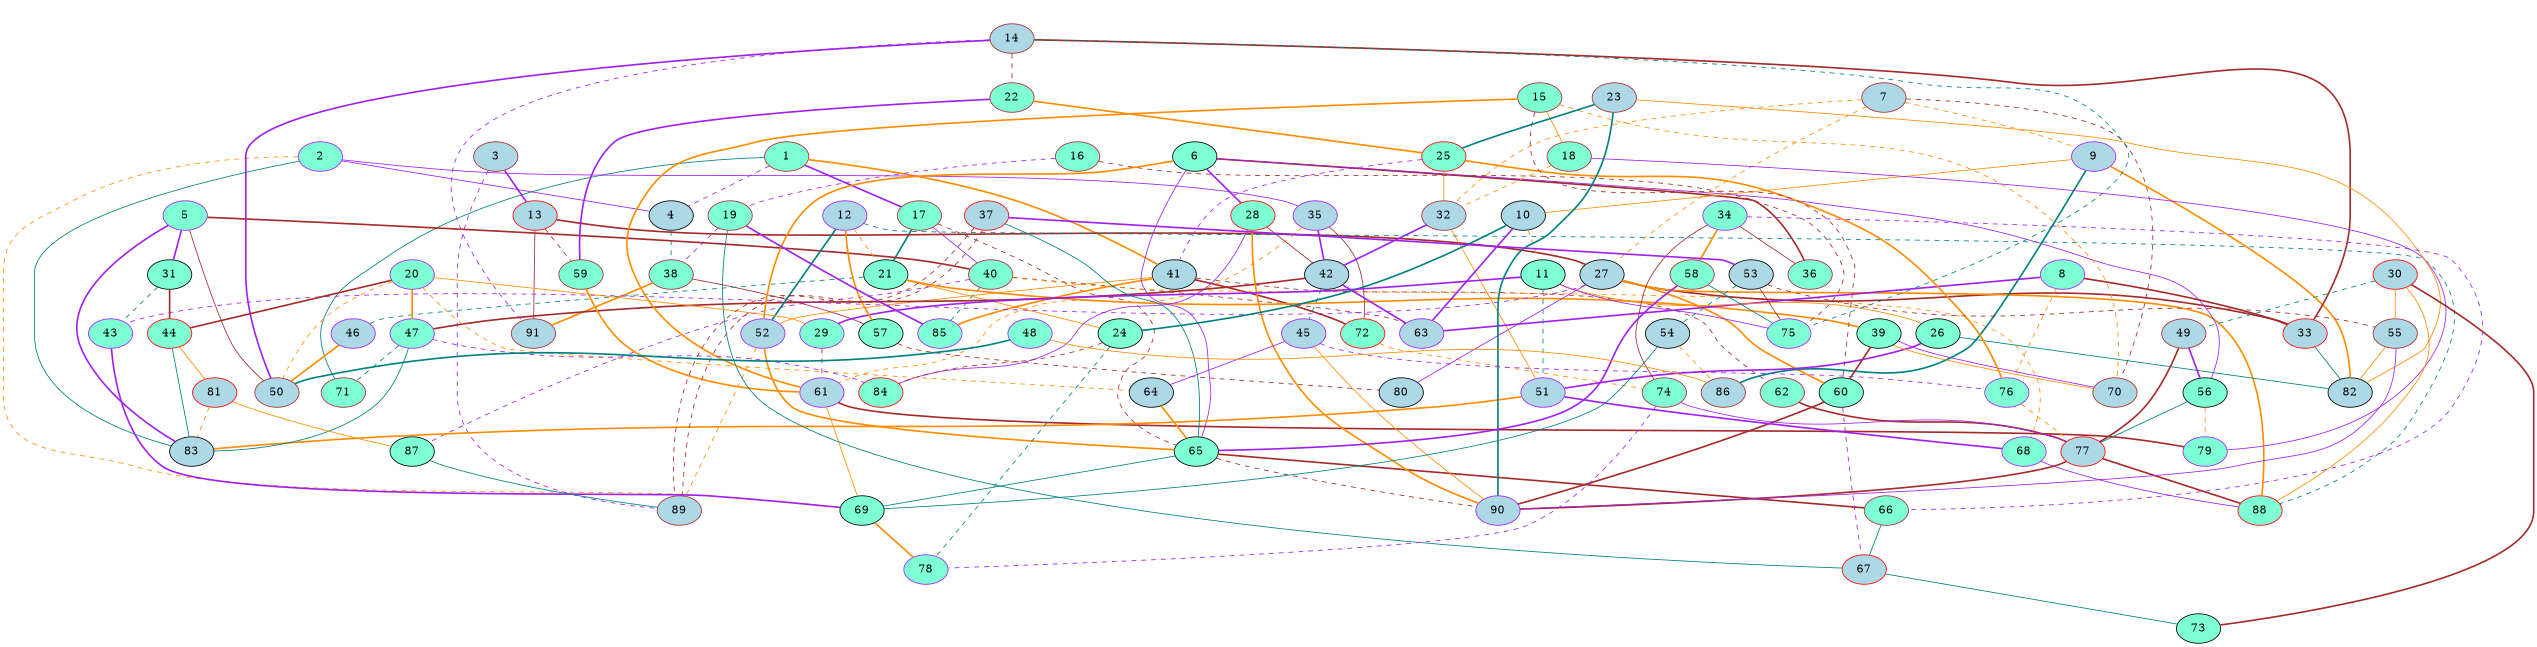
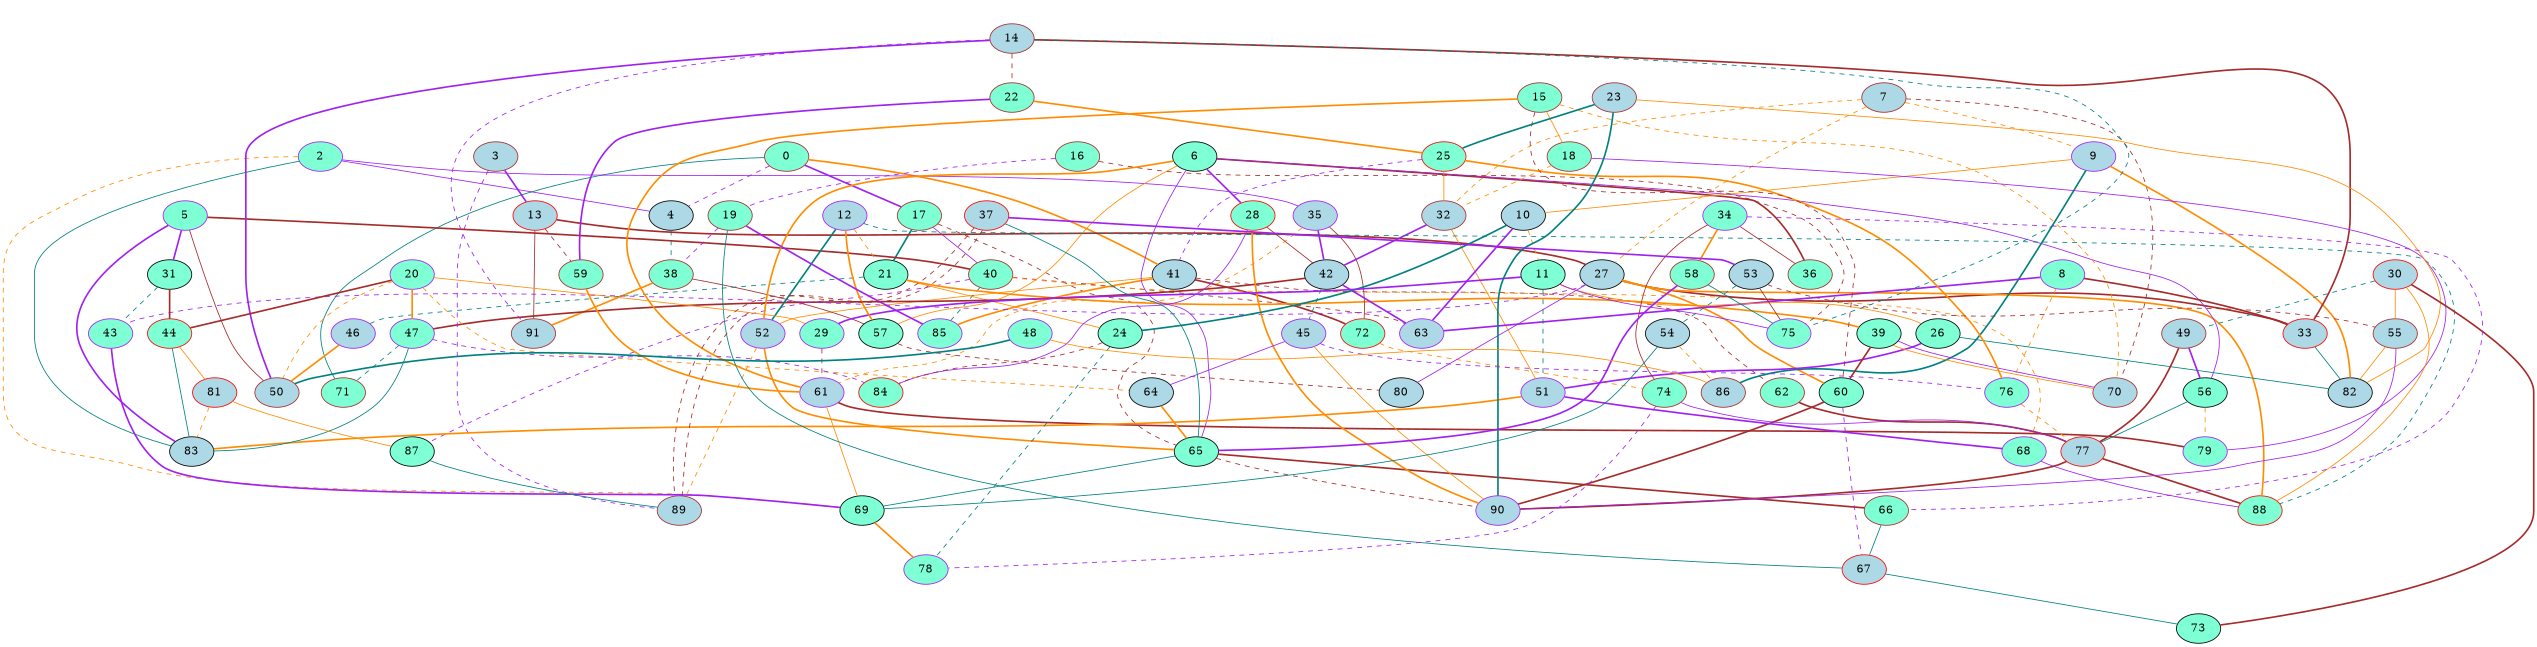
(787, 157) -> (787, 157)
none -> (1051, 268)
